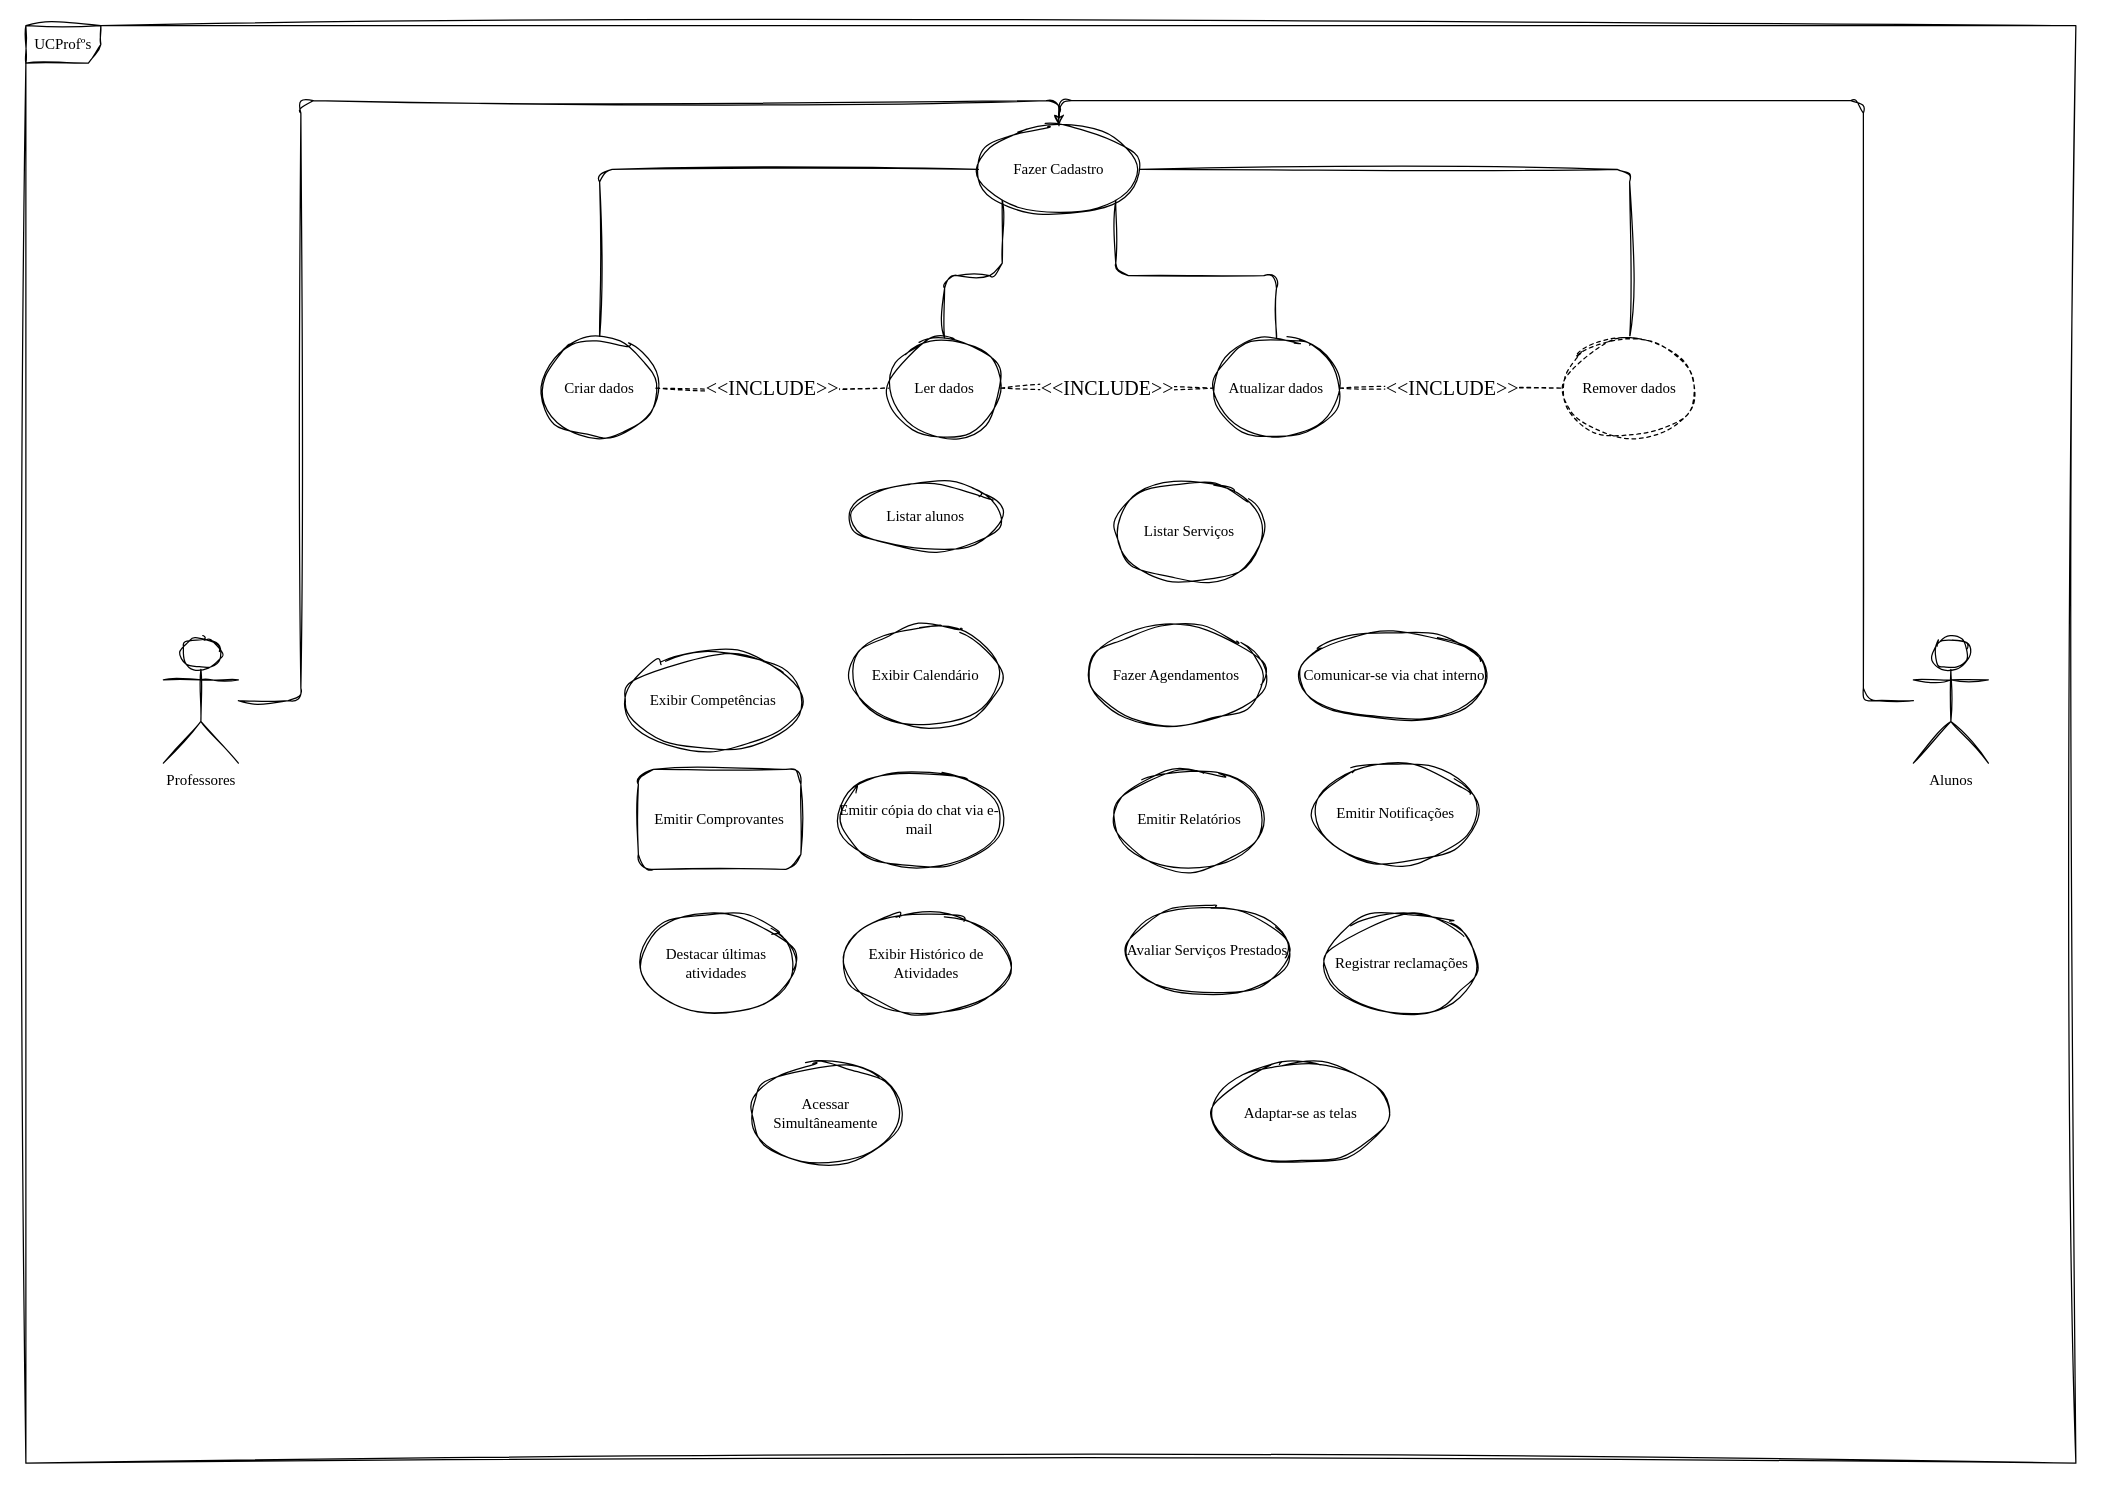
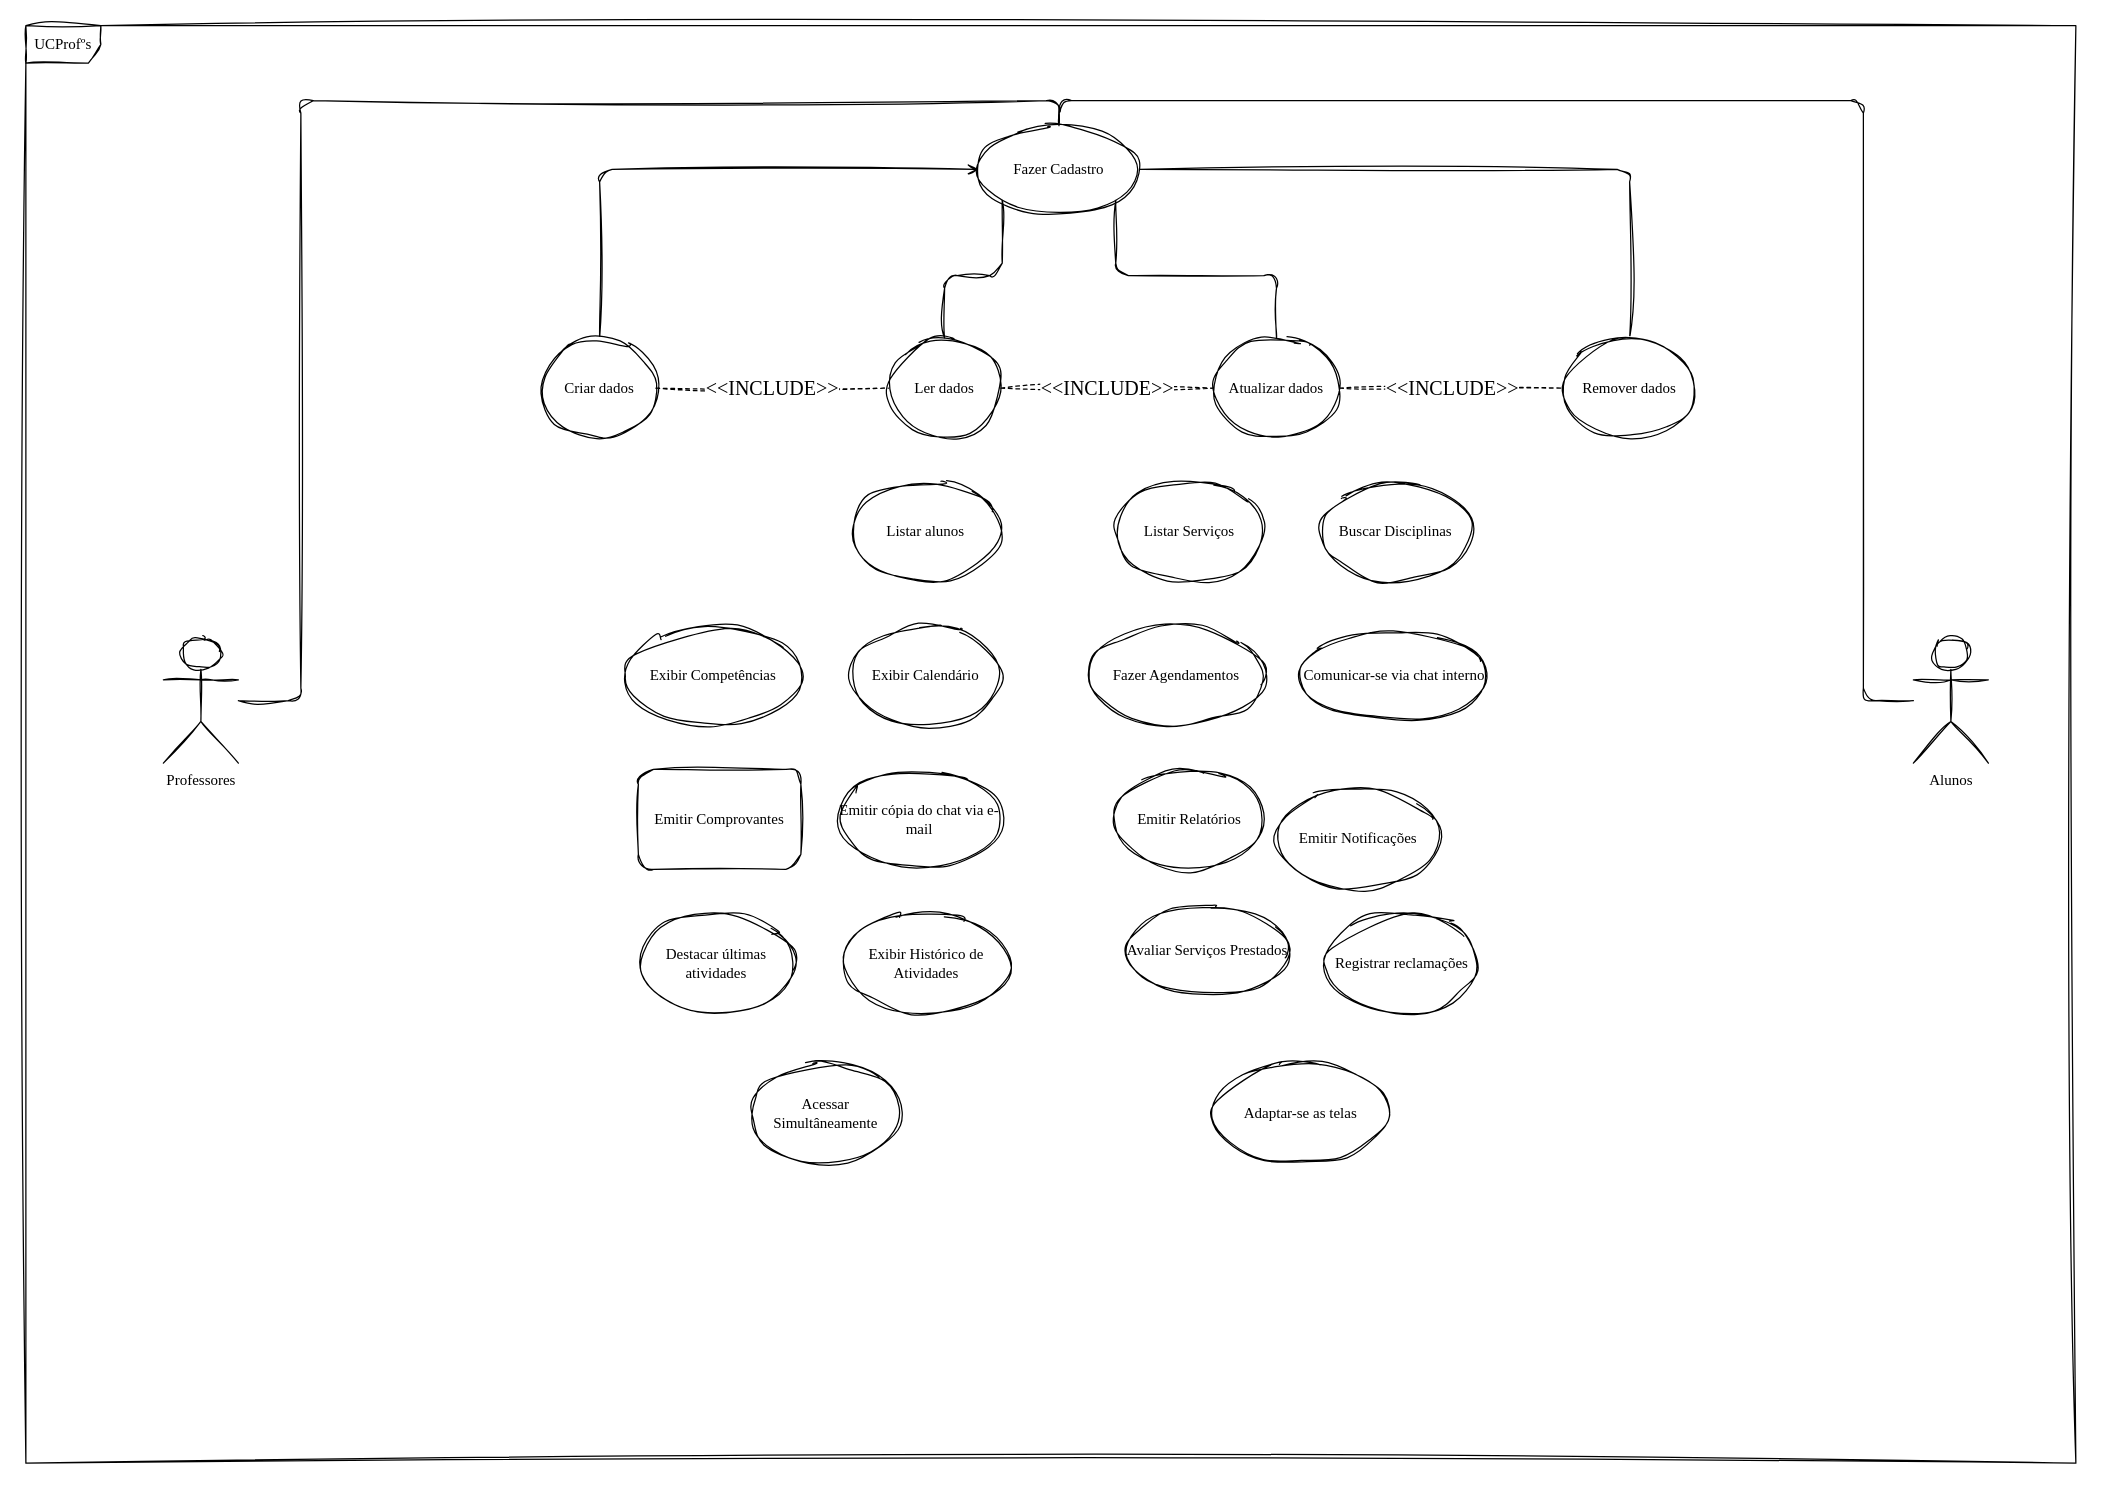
(1062, 103) -> (1062, 104)
(970, 169) -> (970, 169)
(1629, 388) -> (1629, 388)
(926, 516) -> (926, 532)
none -> (1396, 532)
(713, 701) -> (713, 676)
(1396, 813) -> (1358, 838)
